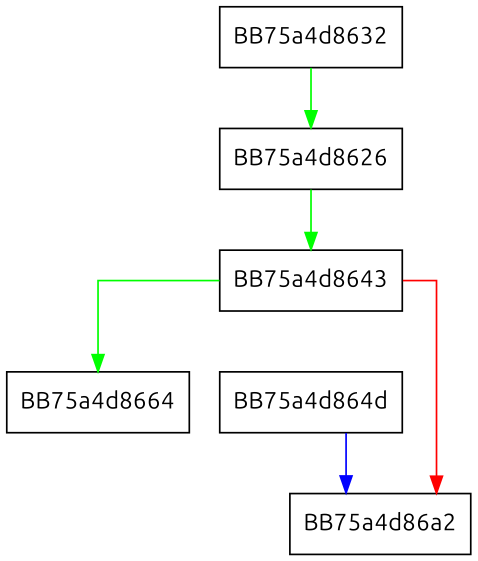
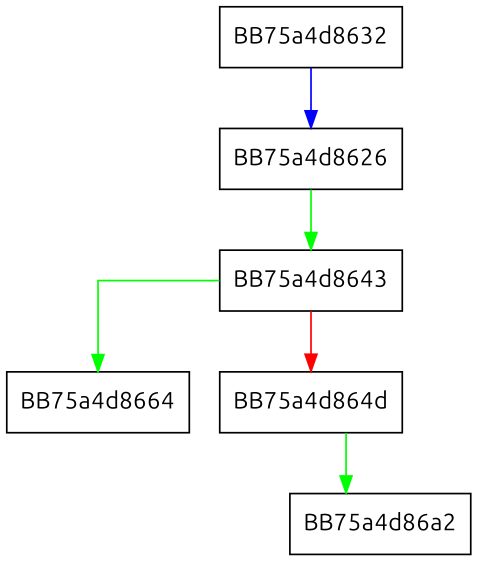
(311, 89) -> (311, 89)
(437, 362) -> (311, 333)
(346, 454) -> (346, 454)
